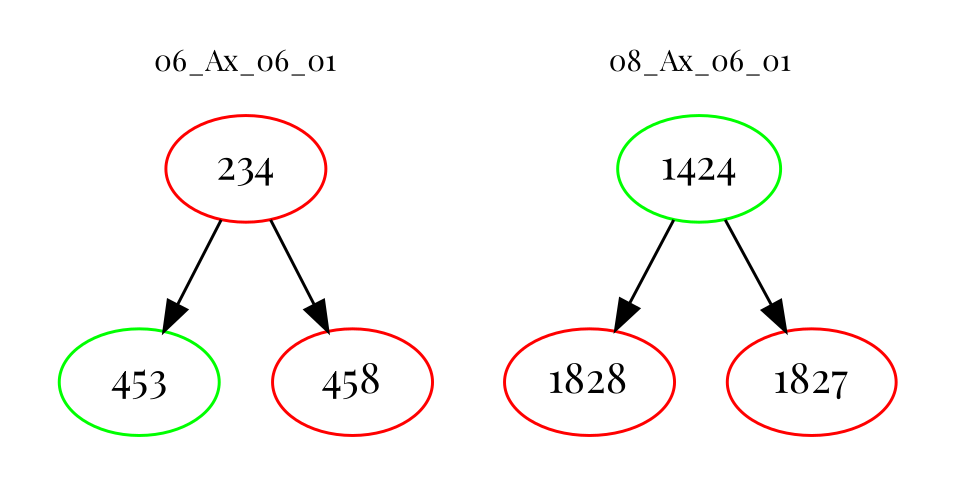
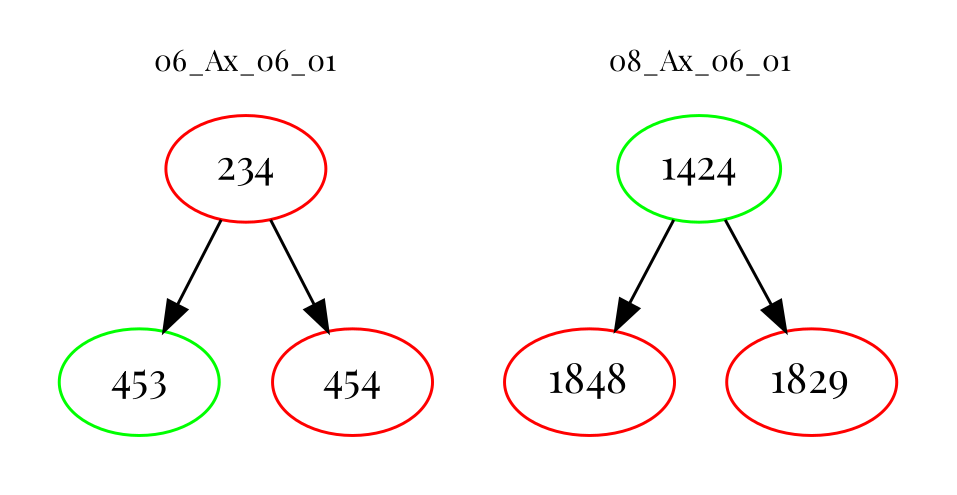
(353, 382) -> (353, 382)
(590, 382) -> (590, 382)
(812, 382) -> (812, 382)
